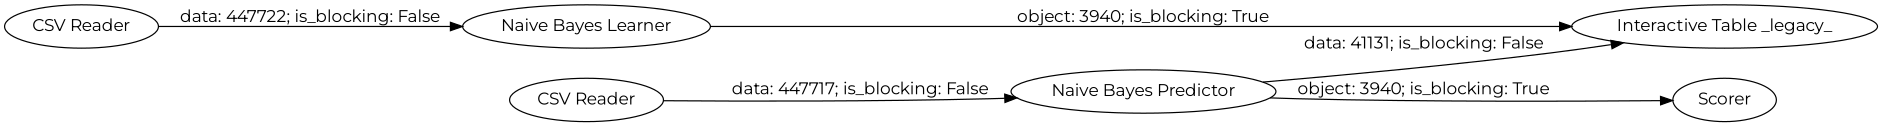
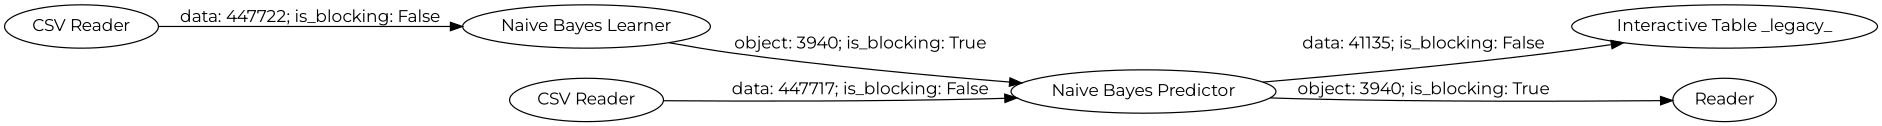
(1135, 26) -> (839, 66)
(1424, 44) -> (1424, 44)
(1725, 100) -> (1725, 100)
